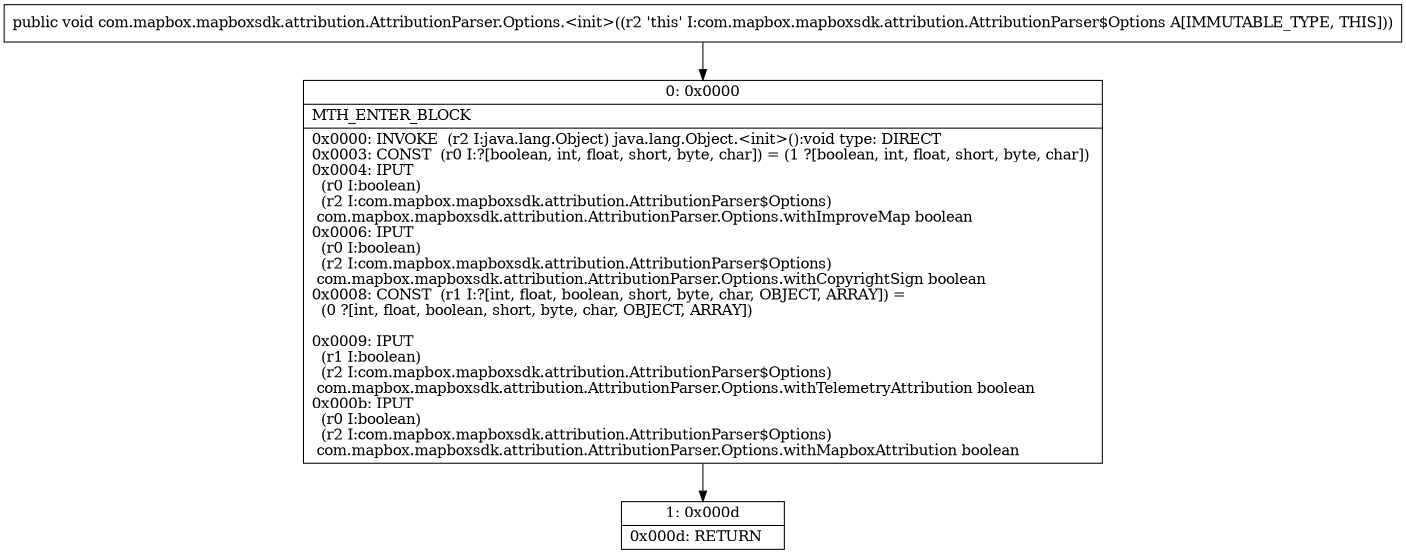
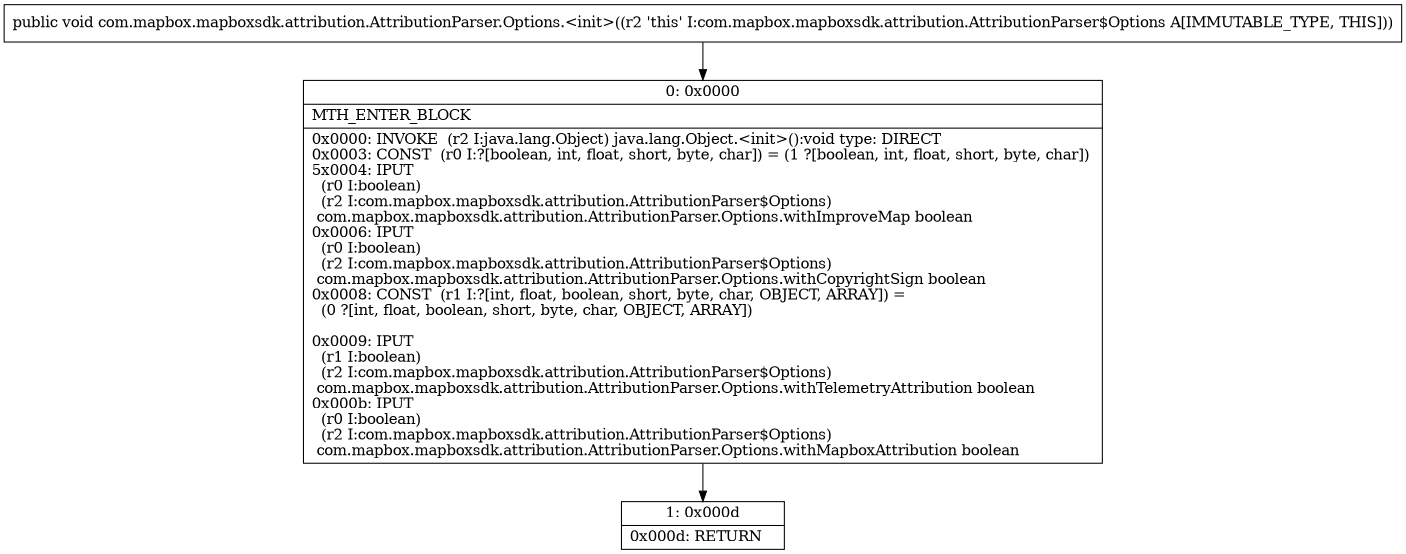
(367, 171) -> (367, 171)
